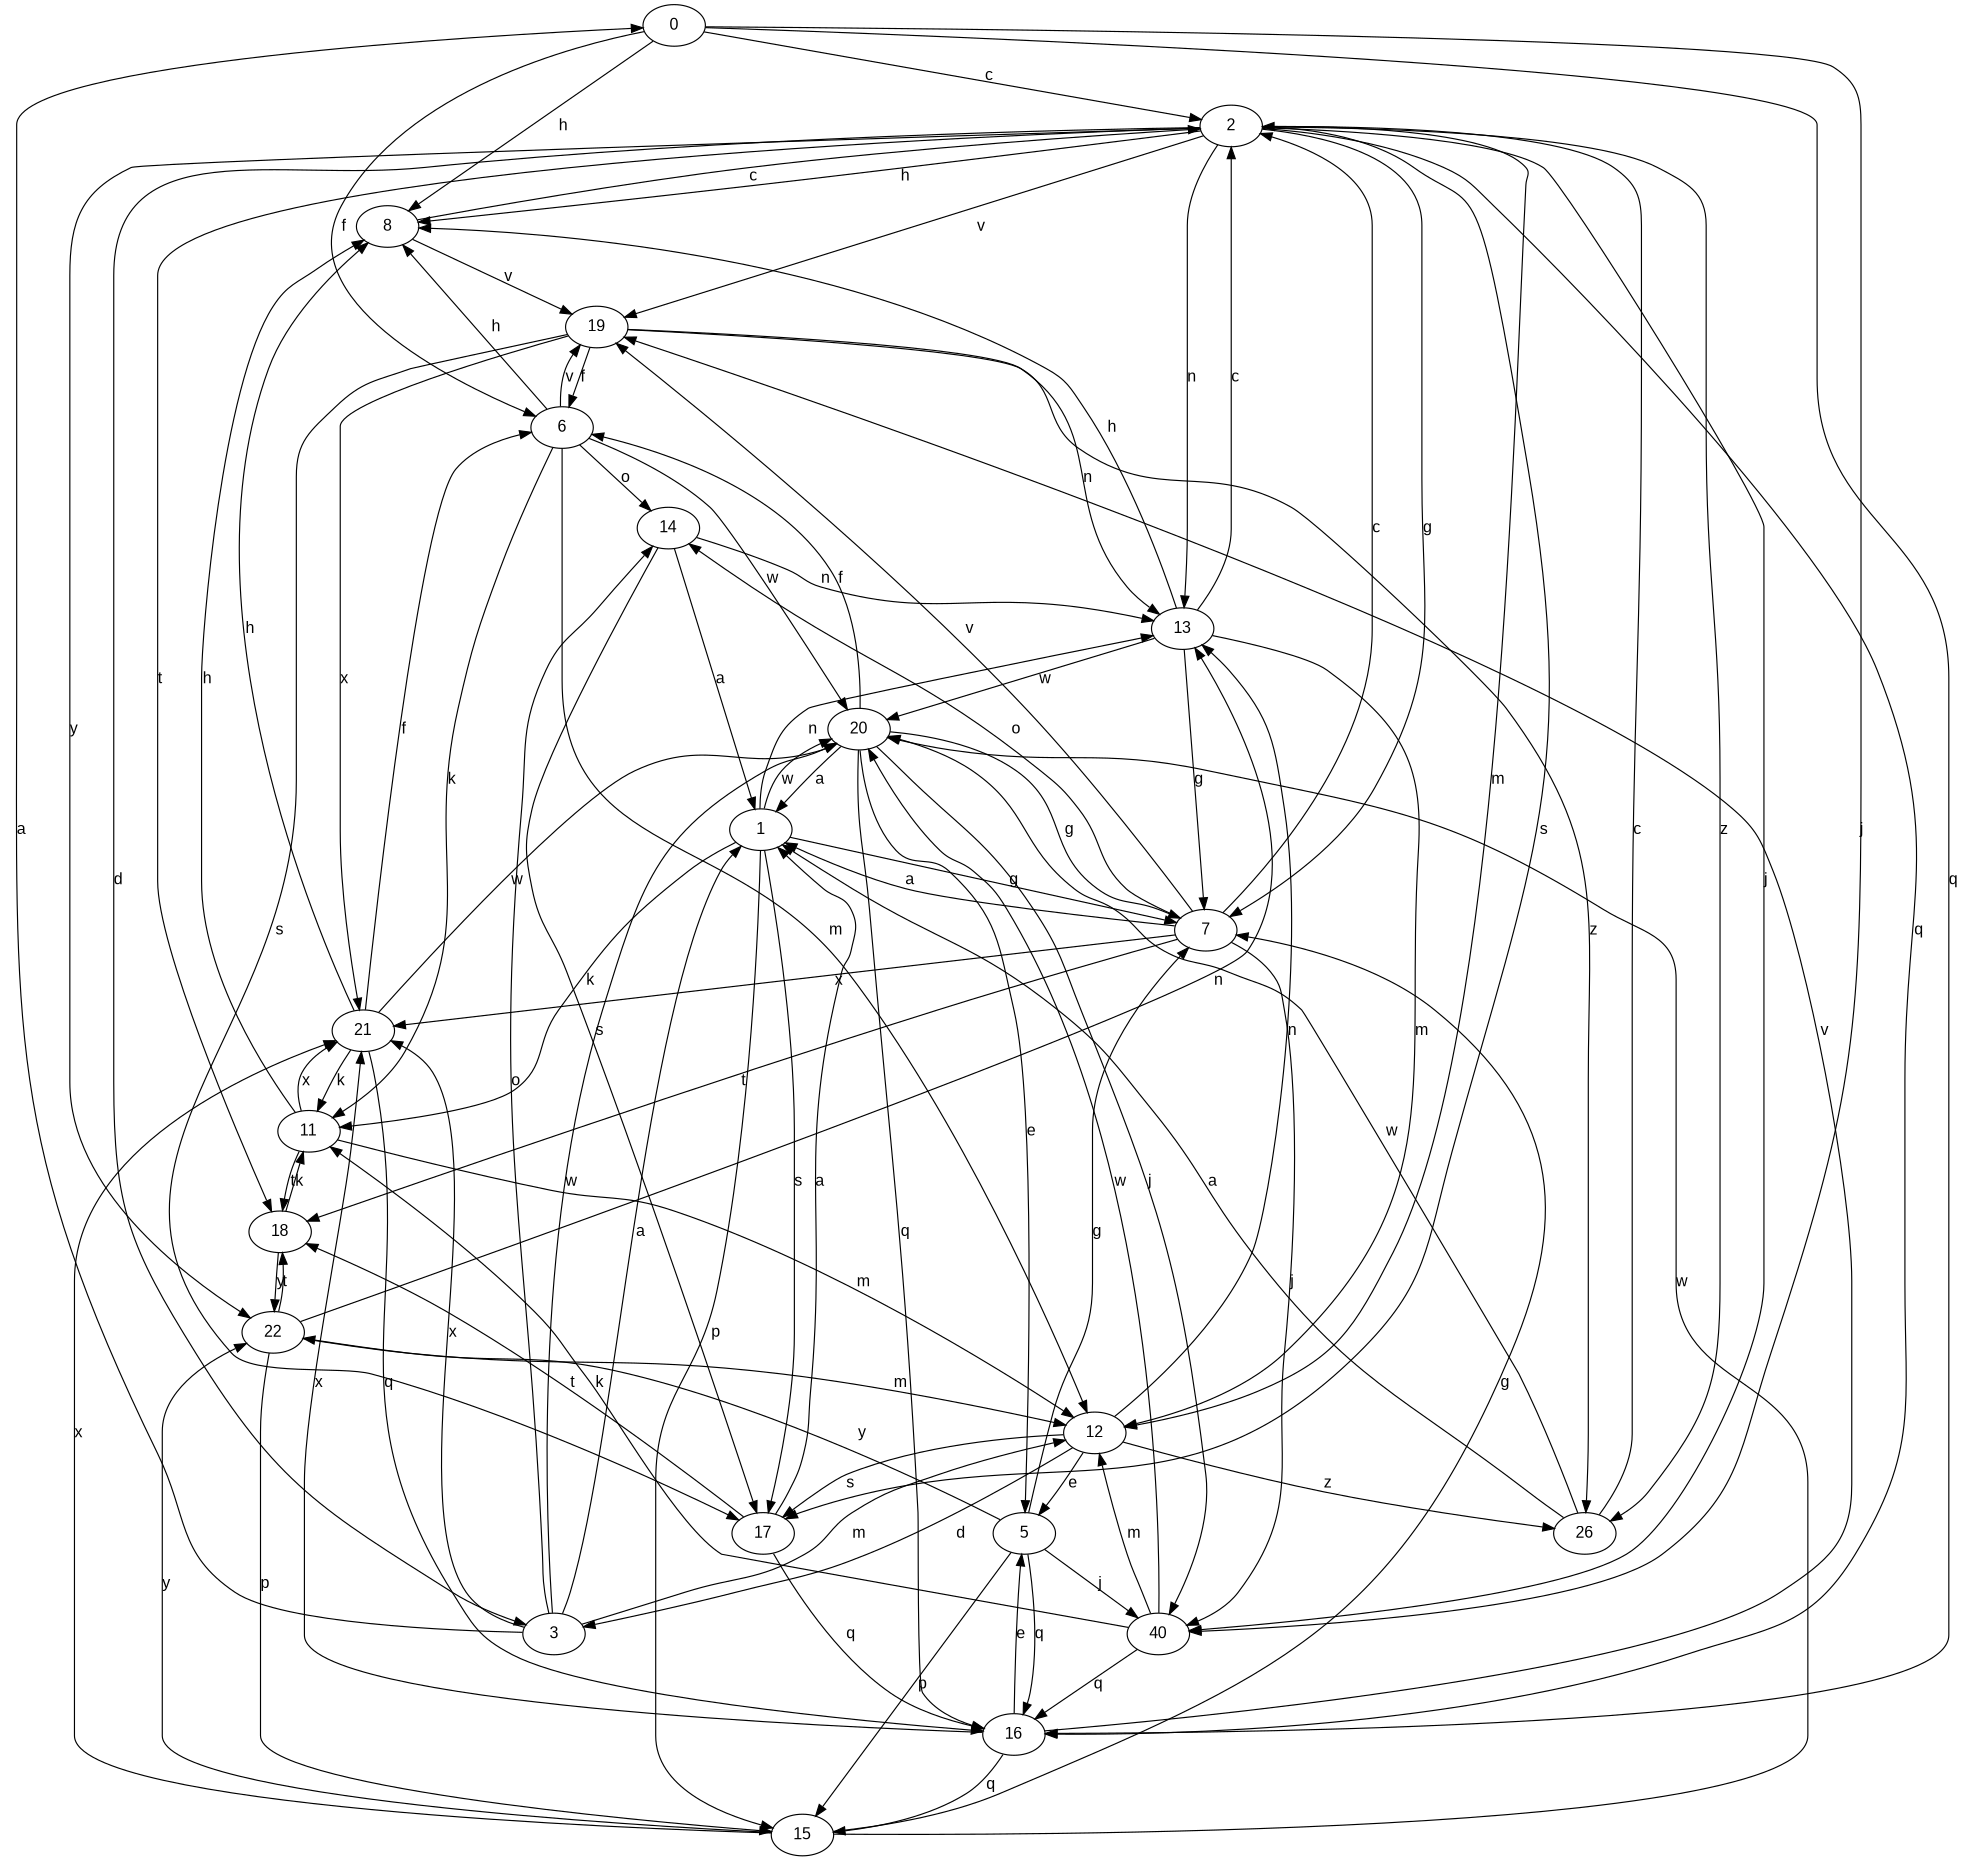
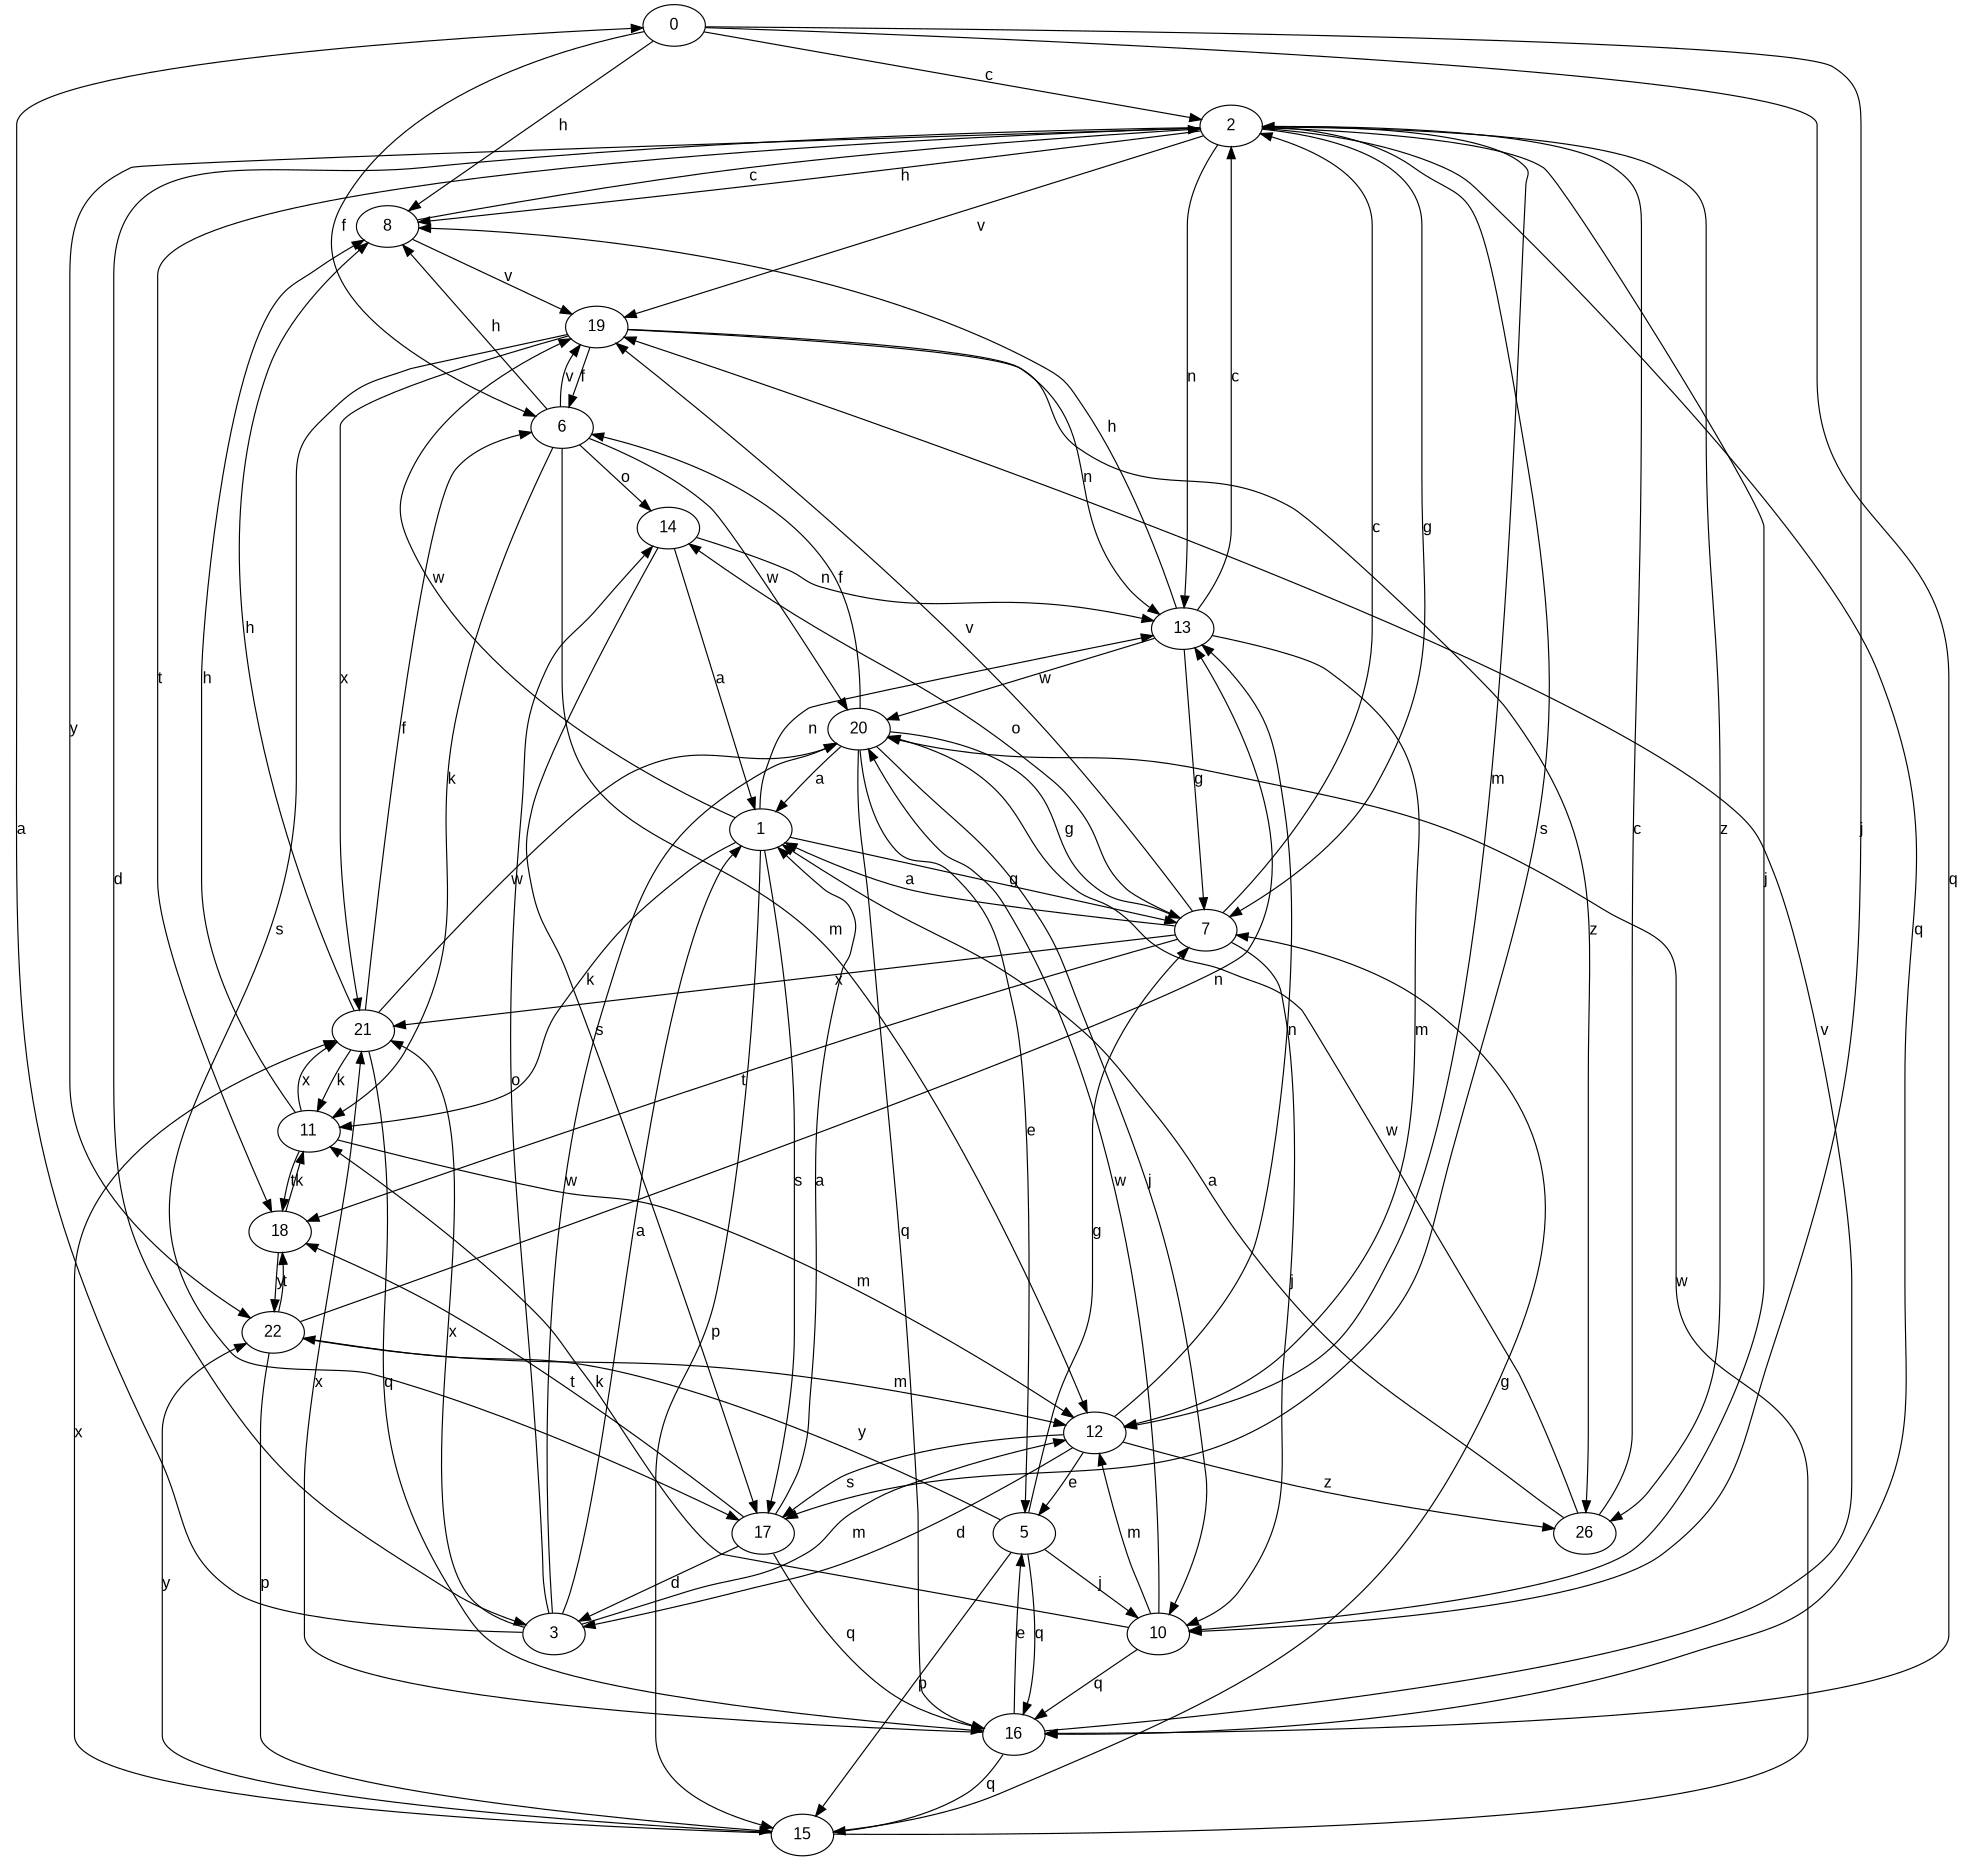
(781, 772) -> (451, 611)
none -> (664, 1581)
(1158, 1634) -> (1158, 1634)
